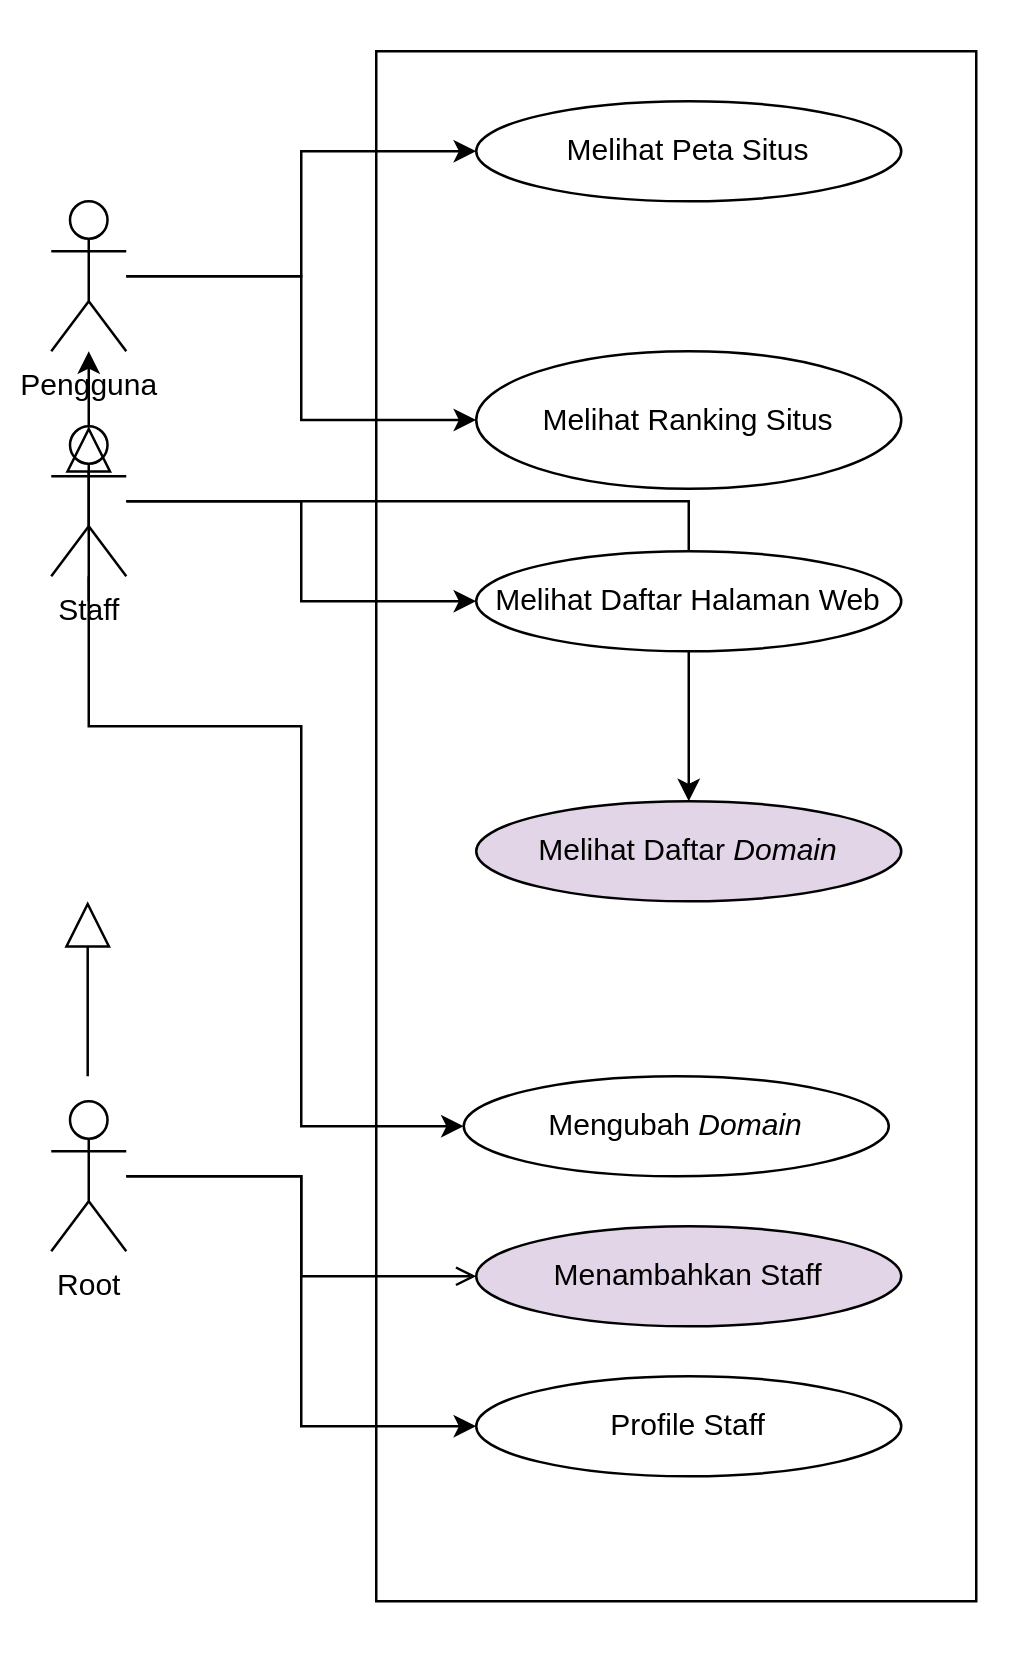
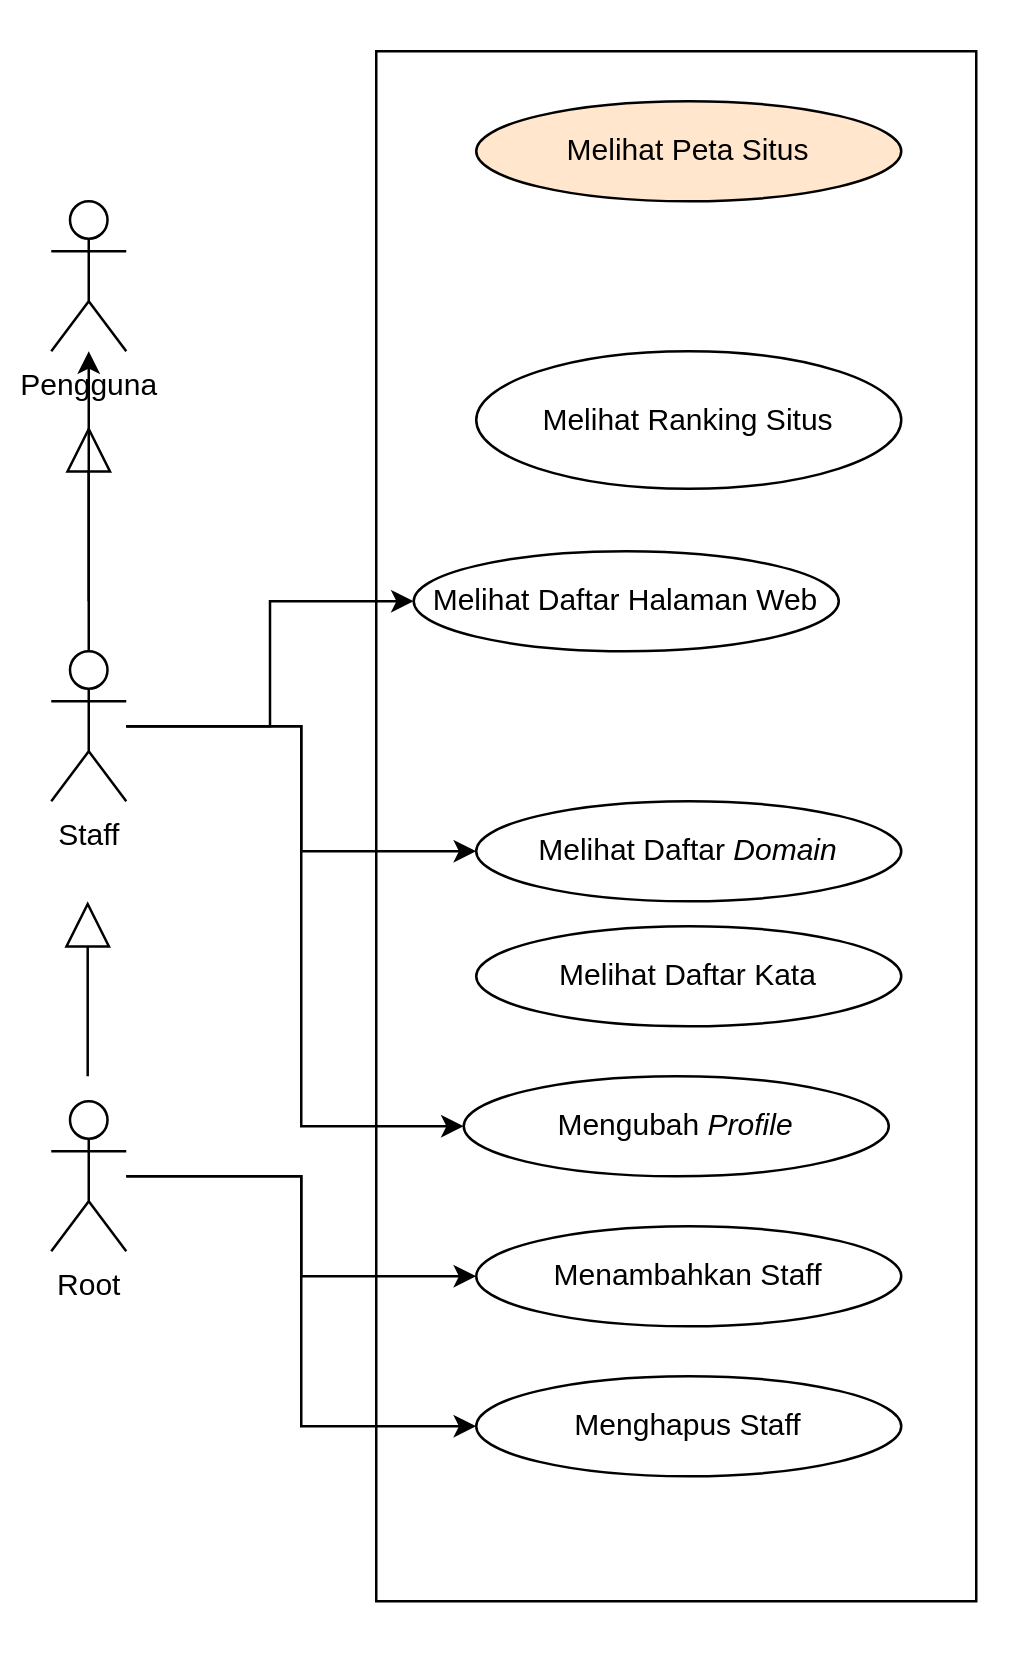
(320, 151) -> none
(689, 151) -> (689, 151)
(311, 420) -> none
(89, 501) -> (89, 726)
(689, 601) -> (626, 601)
(689, 851) -> (689, 851)
none -> (689, 976)
(676, 1126) -> (676, 1126)
(462, 1276) -> (458, 1276)
(689, 1276) -> (689, 1276)
(689, 1426) -> (689, 1426)
